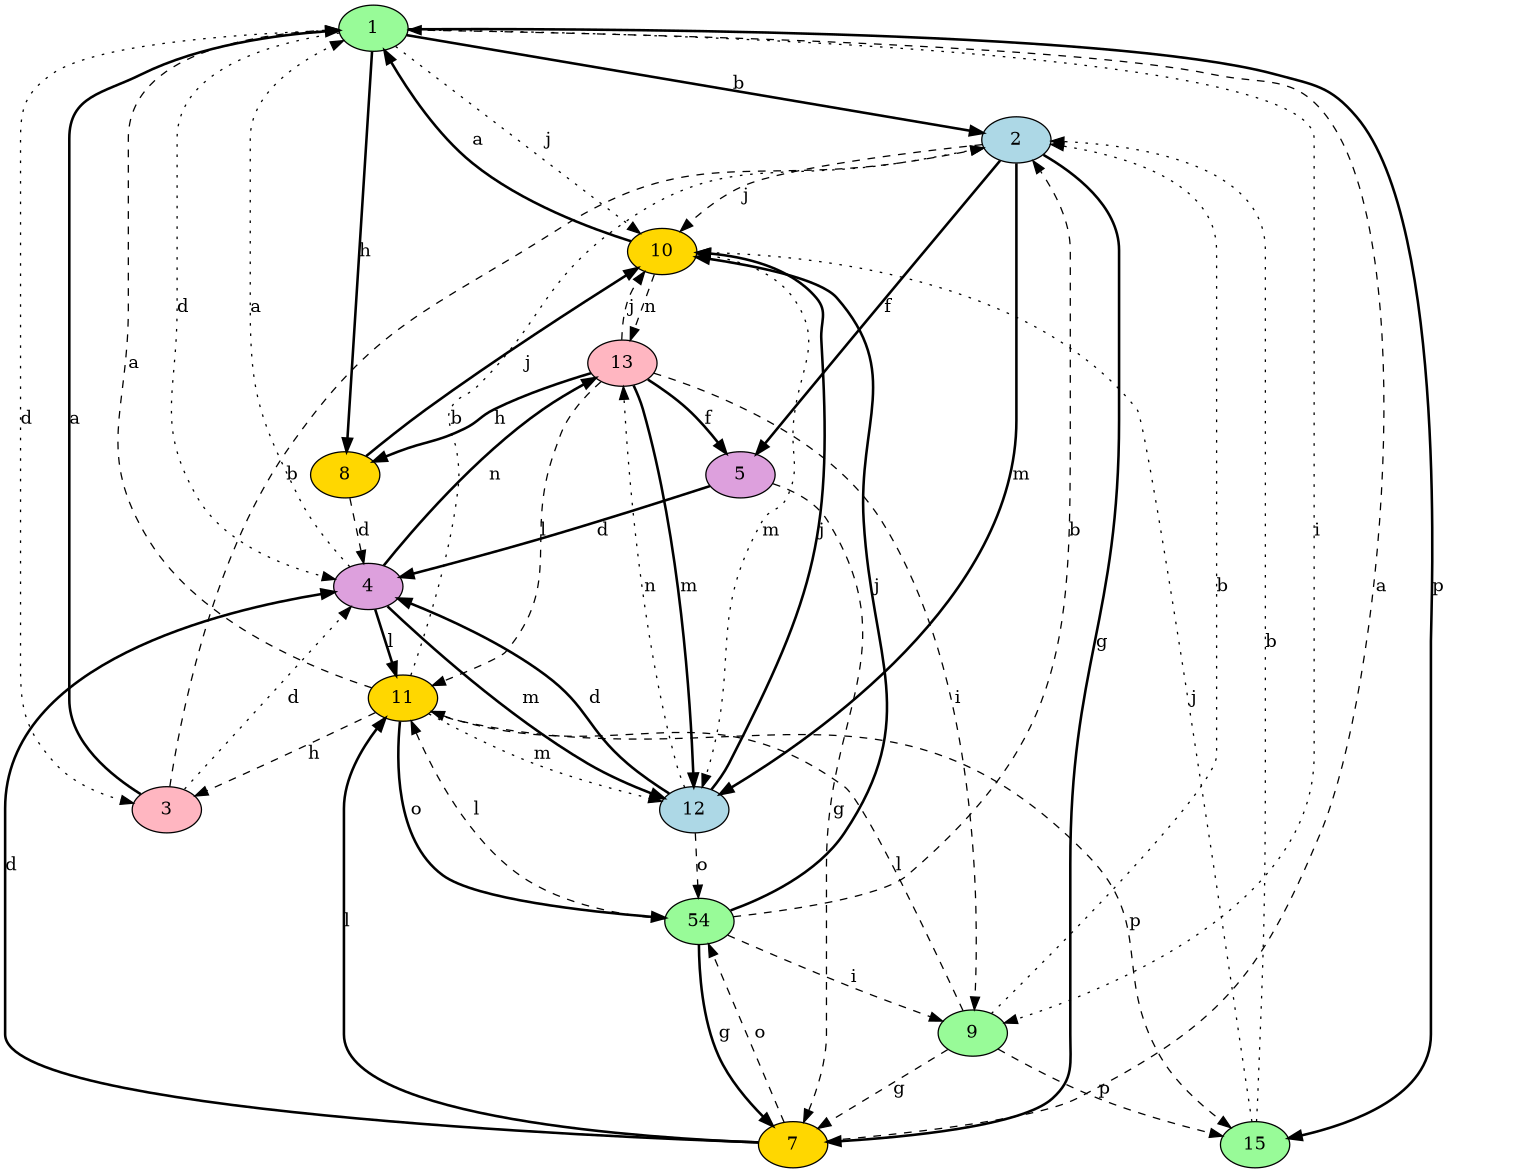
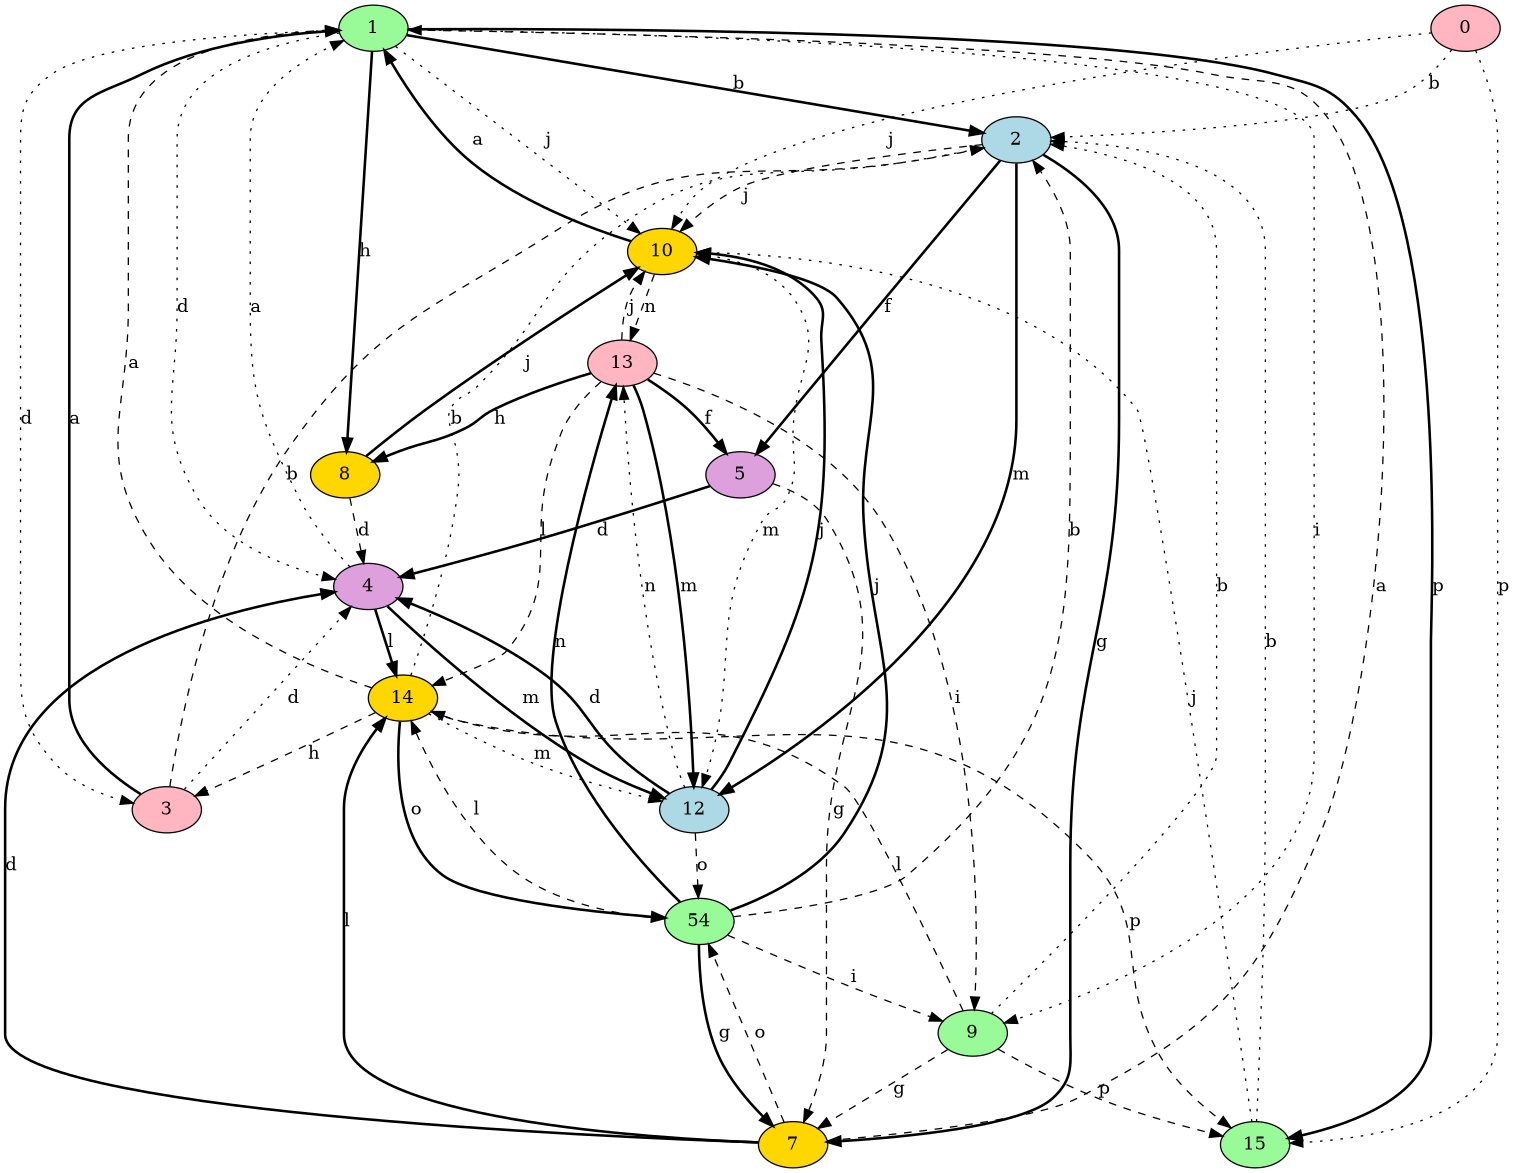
none -> (1466, 28)
(476, 465) -> (553, 667)
(403, 698) -> (403, 698)
